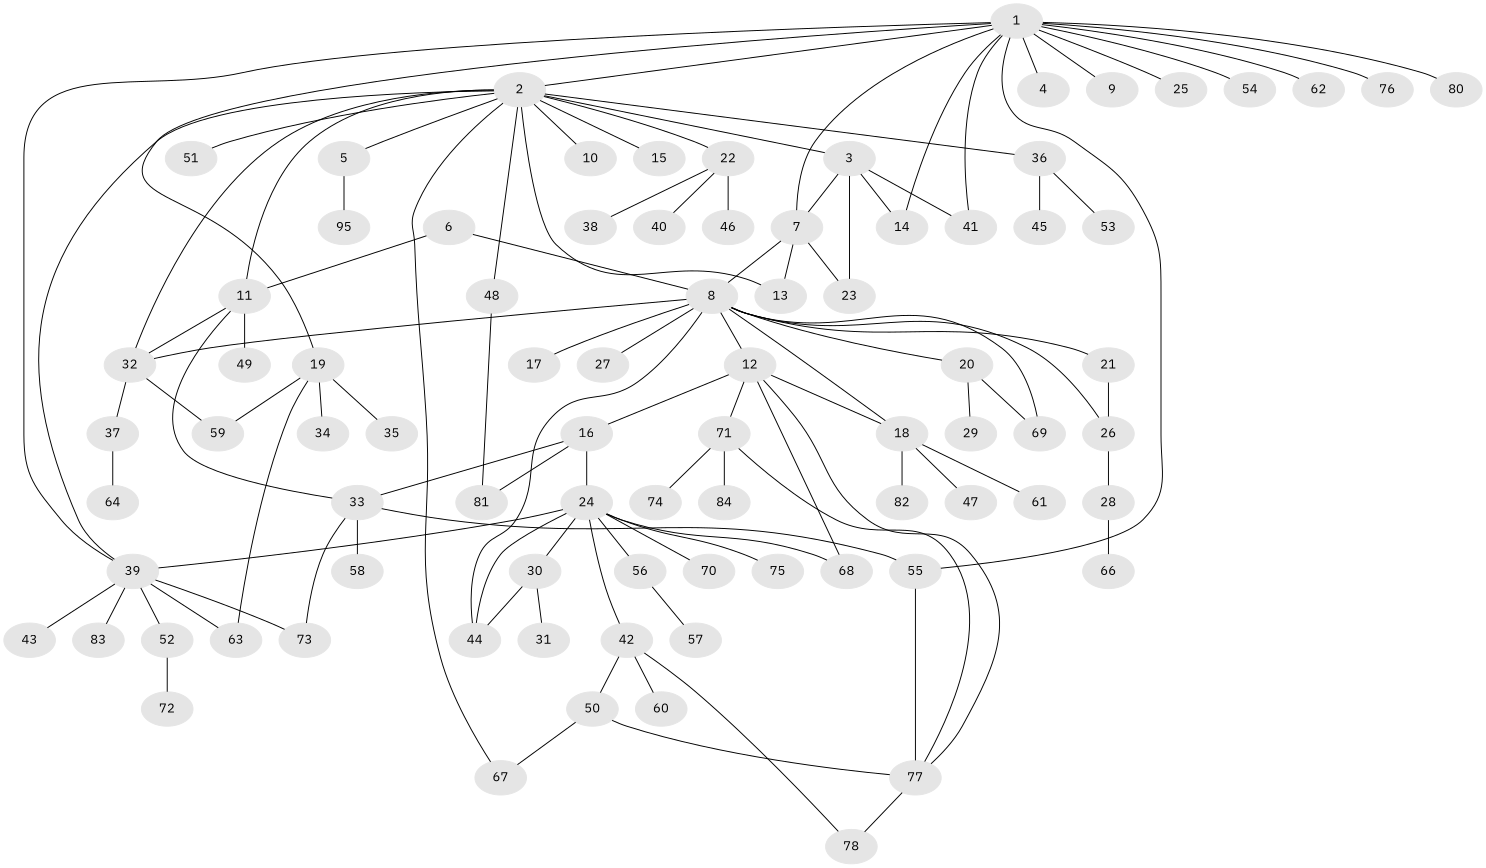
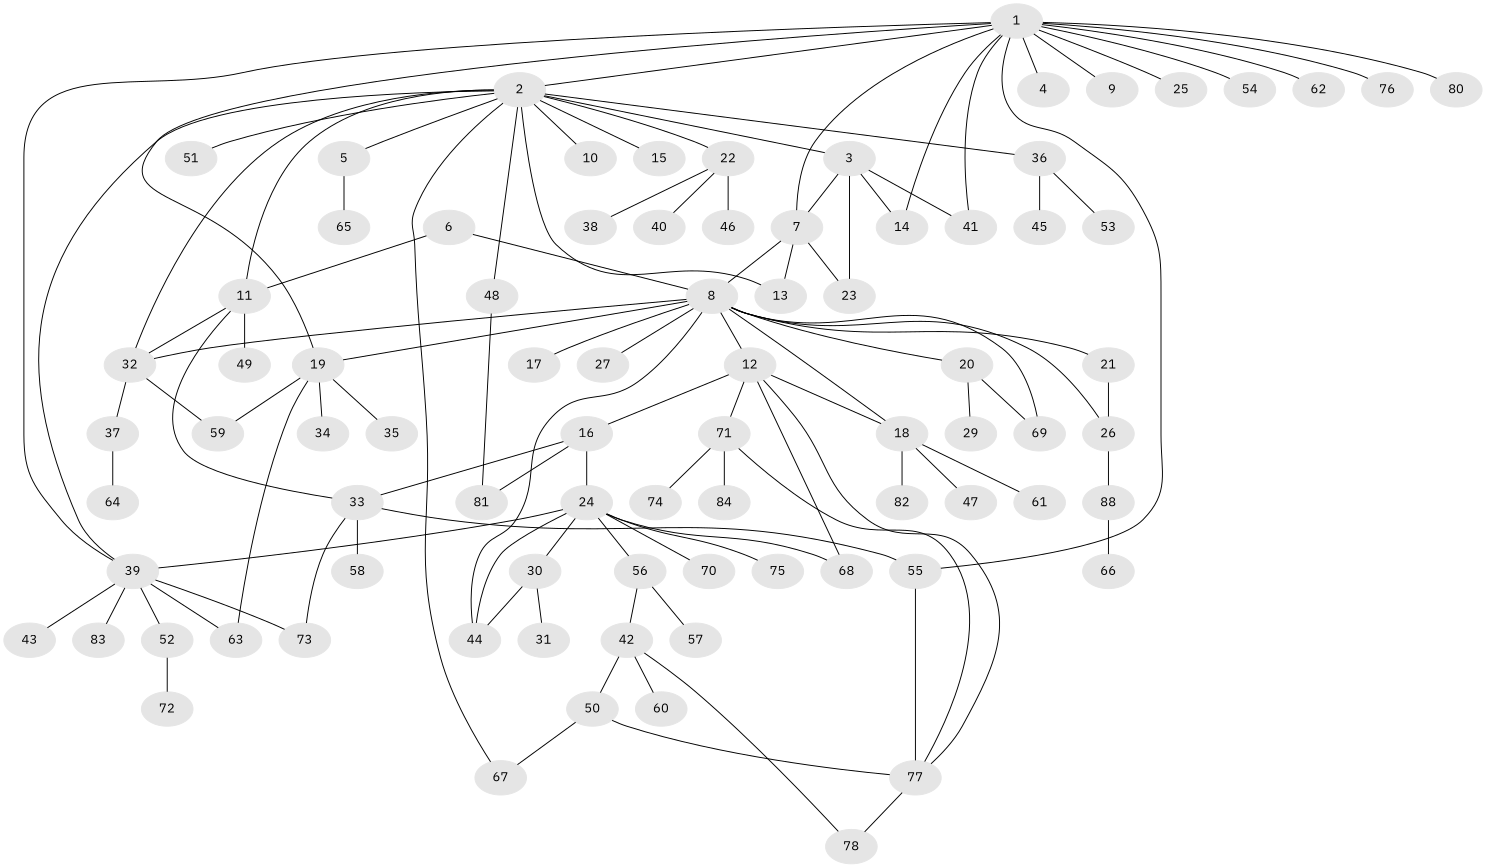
(344, 227) -> (344, 227)
none -> (515, 331)
(1108, 503) -> (1108, 503)
(601, 573) -> (634, 606)
